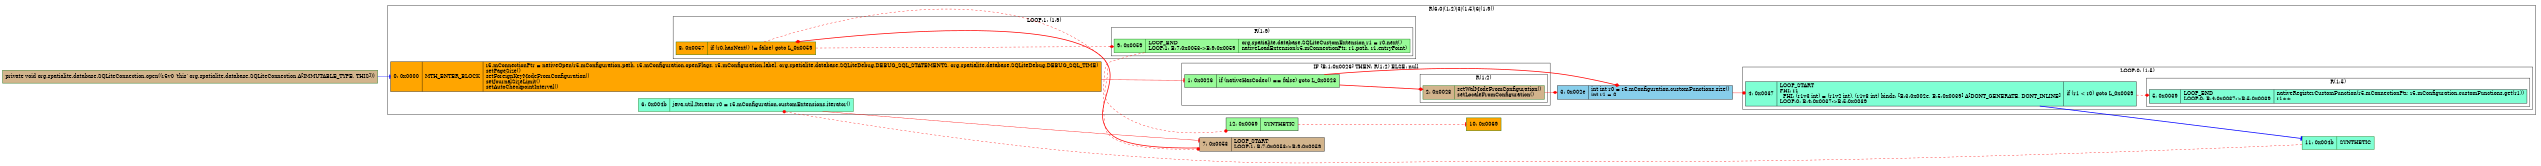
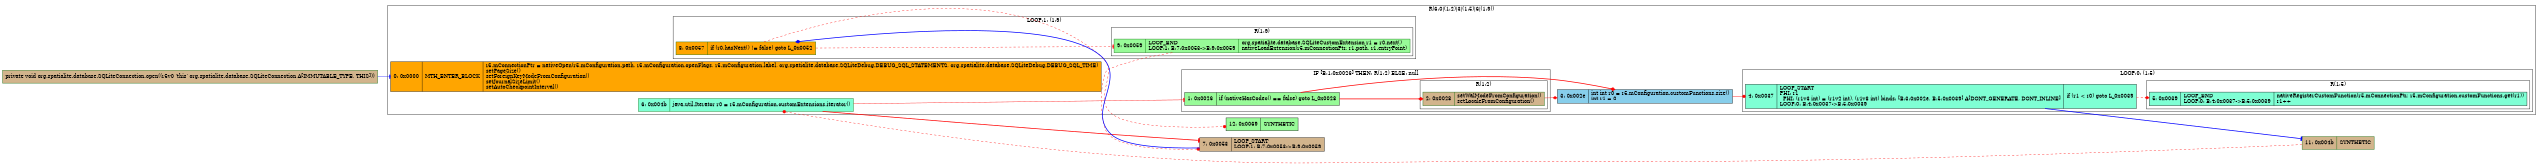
(1040, 35) -> (1040, 35)
(963, 47) -> (964, 47)
(762, 48) -> (762, 48)
(1142, 80) -> (1018, 102)
(1484, 124) -> none
(1010, 127) -> (1010, 127)
(2338, 143) -> (2338, 143)
